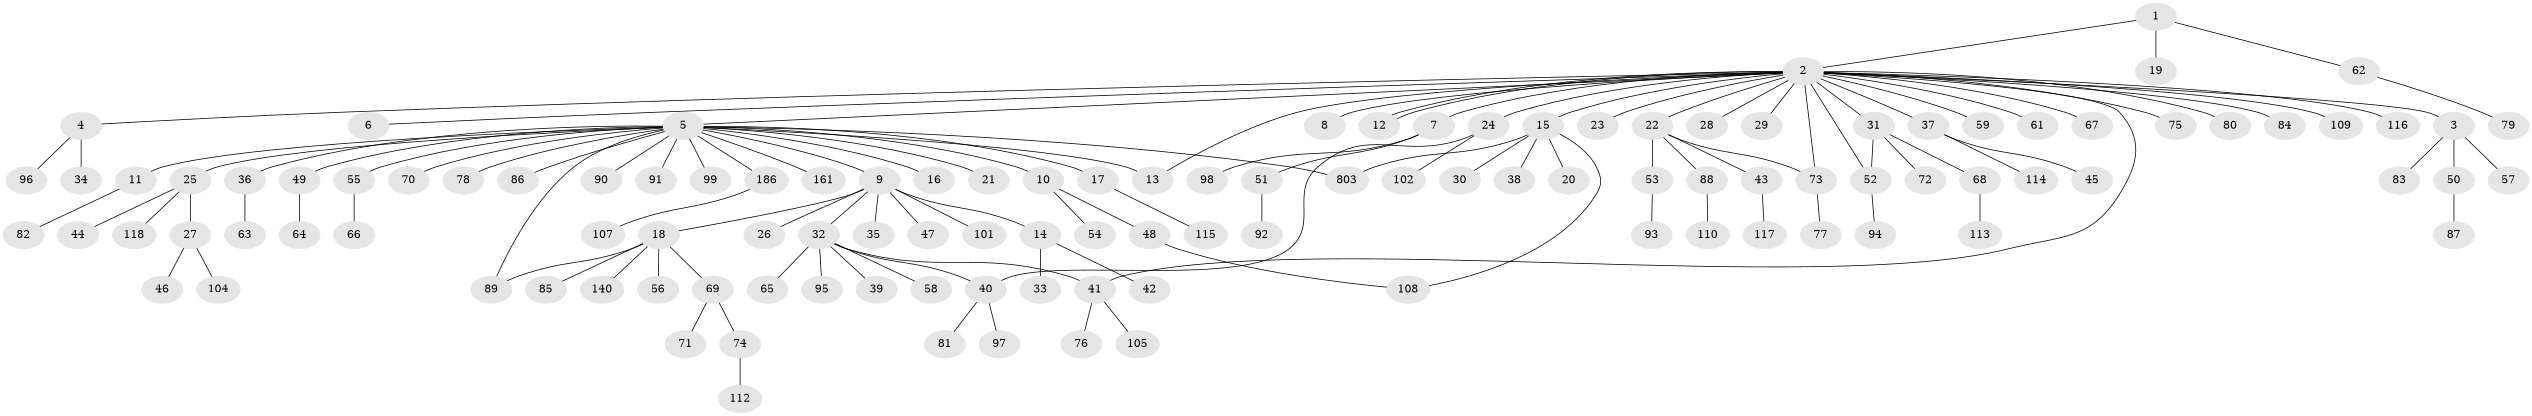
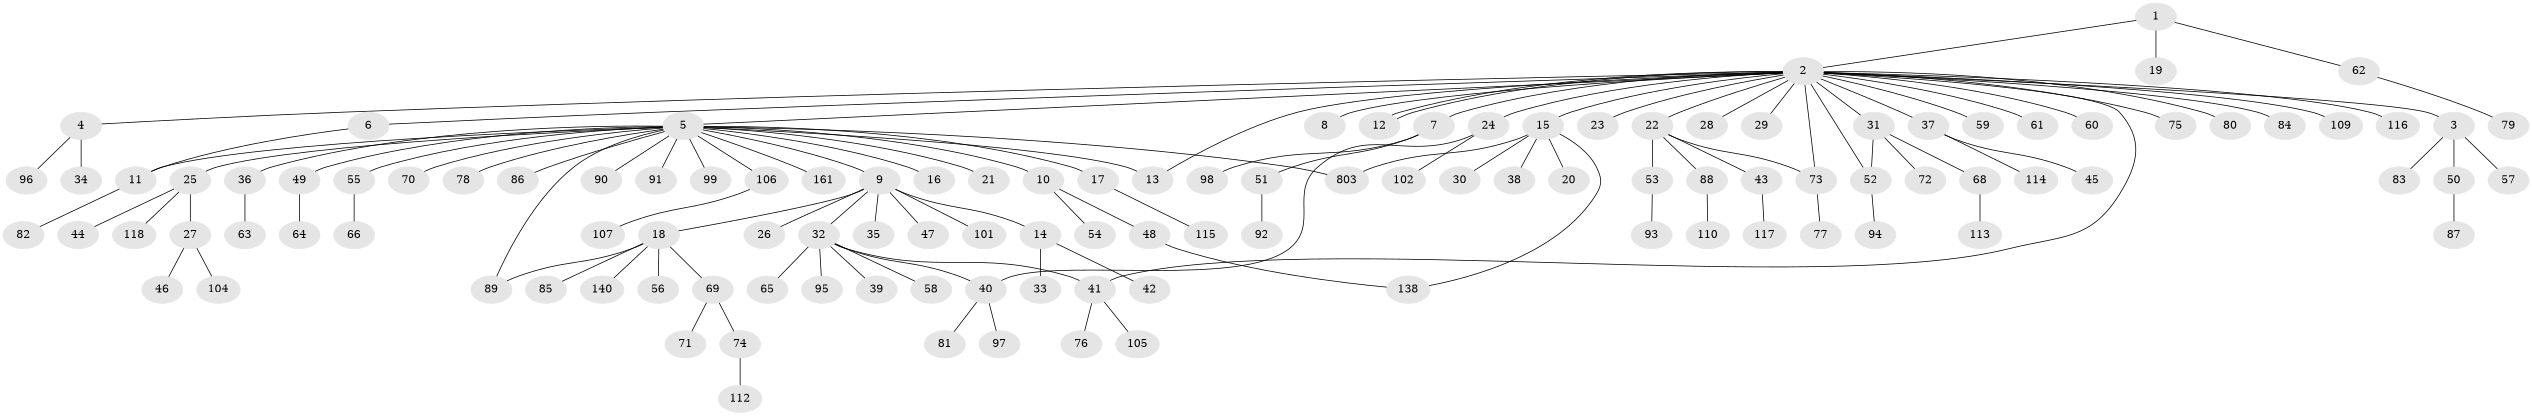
(2092, 126) -> (2092, 126)
none -> (249, 145)
(767, 180) -> (767, 180)
(1408, 290) -> (1408, 290)
